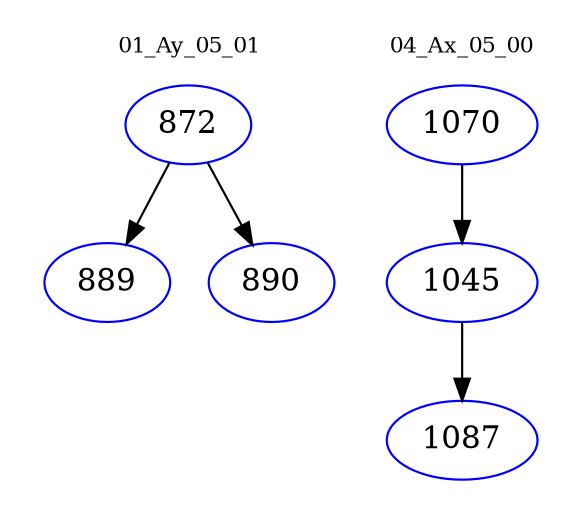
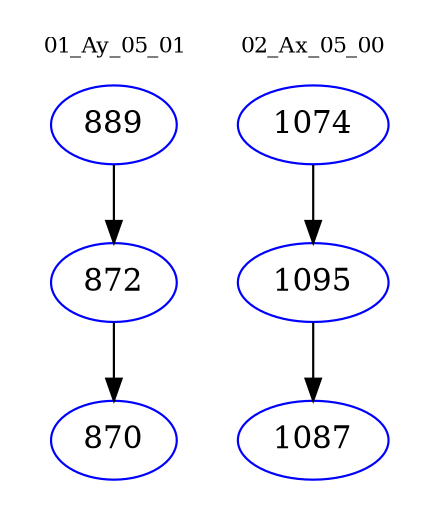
(462, 47) -> (313, 47)
(462, 125) -> (313, 125)
(153, 193) -> (114, 193)
(272, 283) -> (114, 440)
(462, 283) -> (313, 283)
